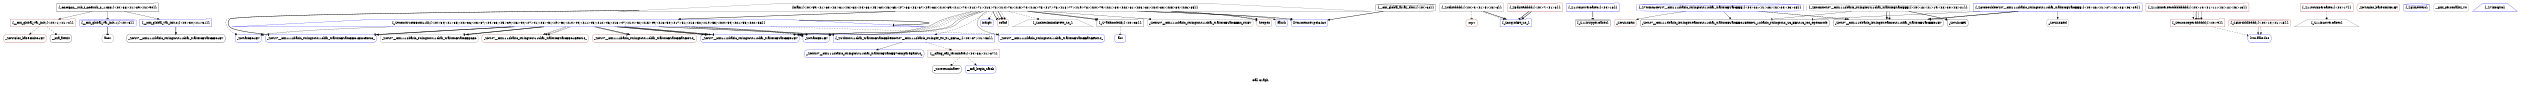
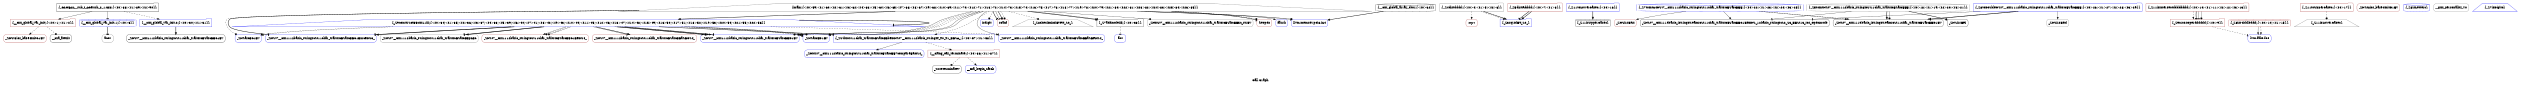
(1593, 14) -> (1593, 14)
(141, 15) -> (141, 15)
(1472, 15) -> (1472, 15)
